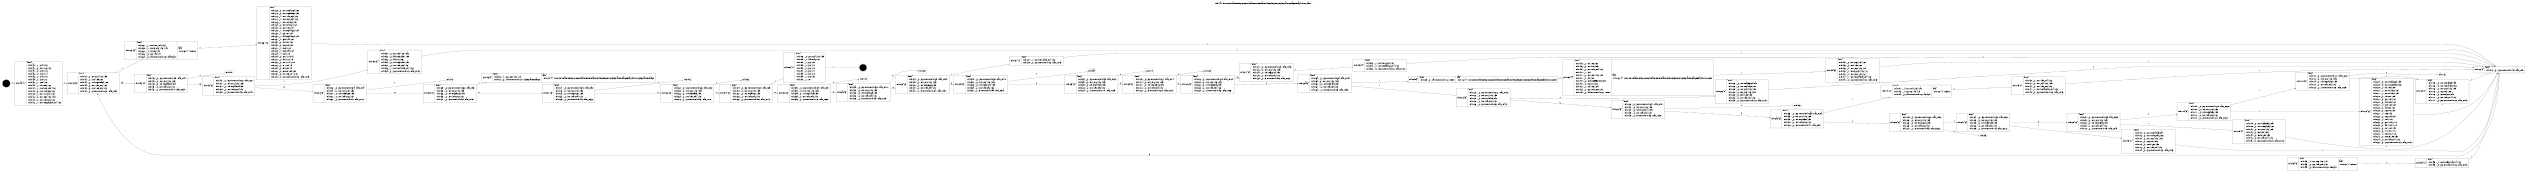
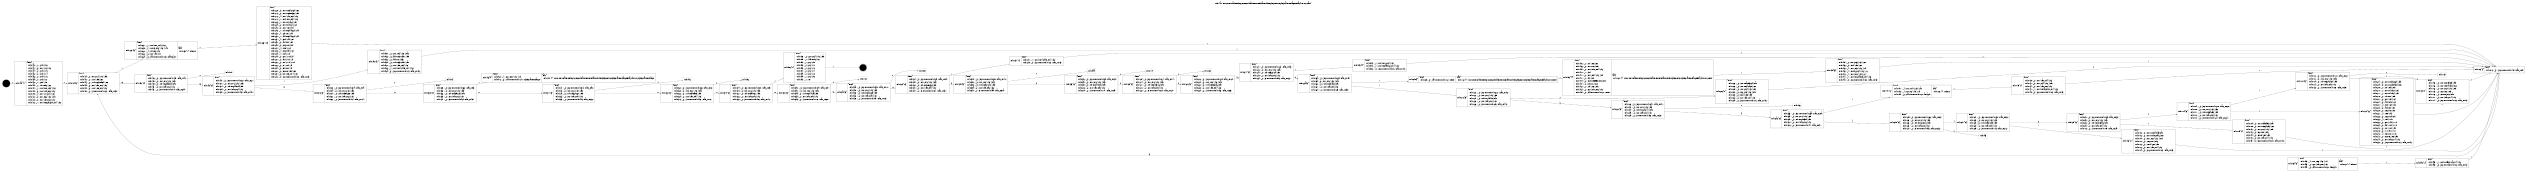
(1266, 84) -> (1295, 78)
